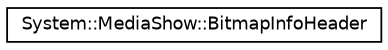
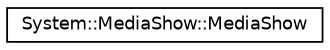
(194, 25) -> (165, 25)
